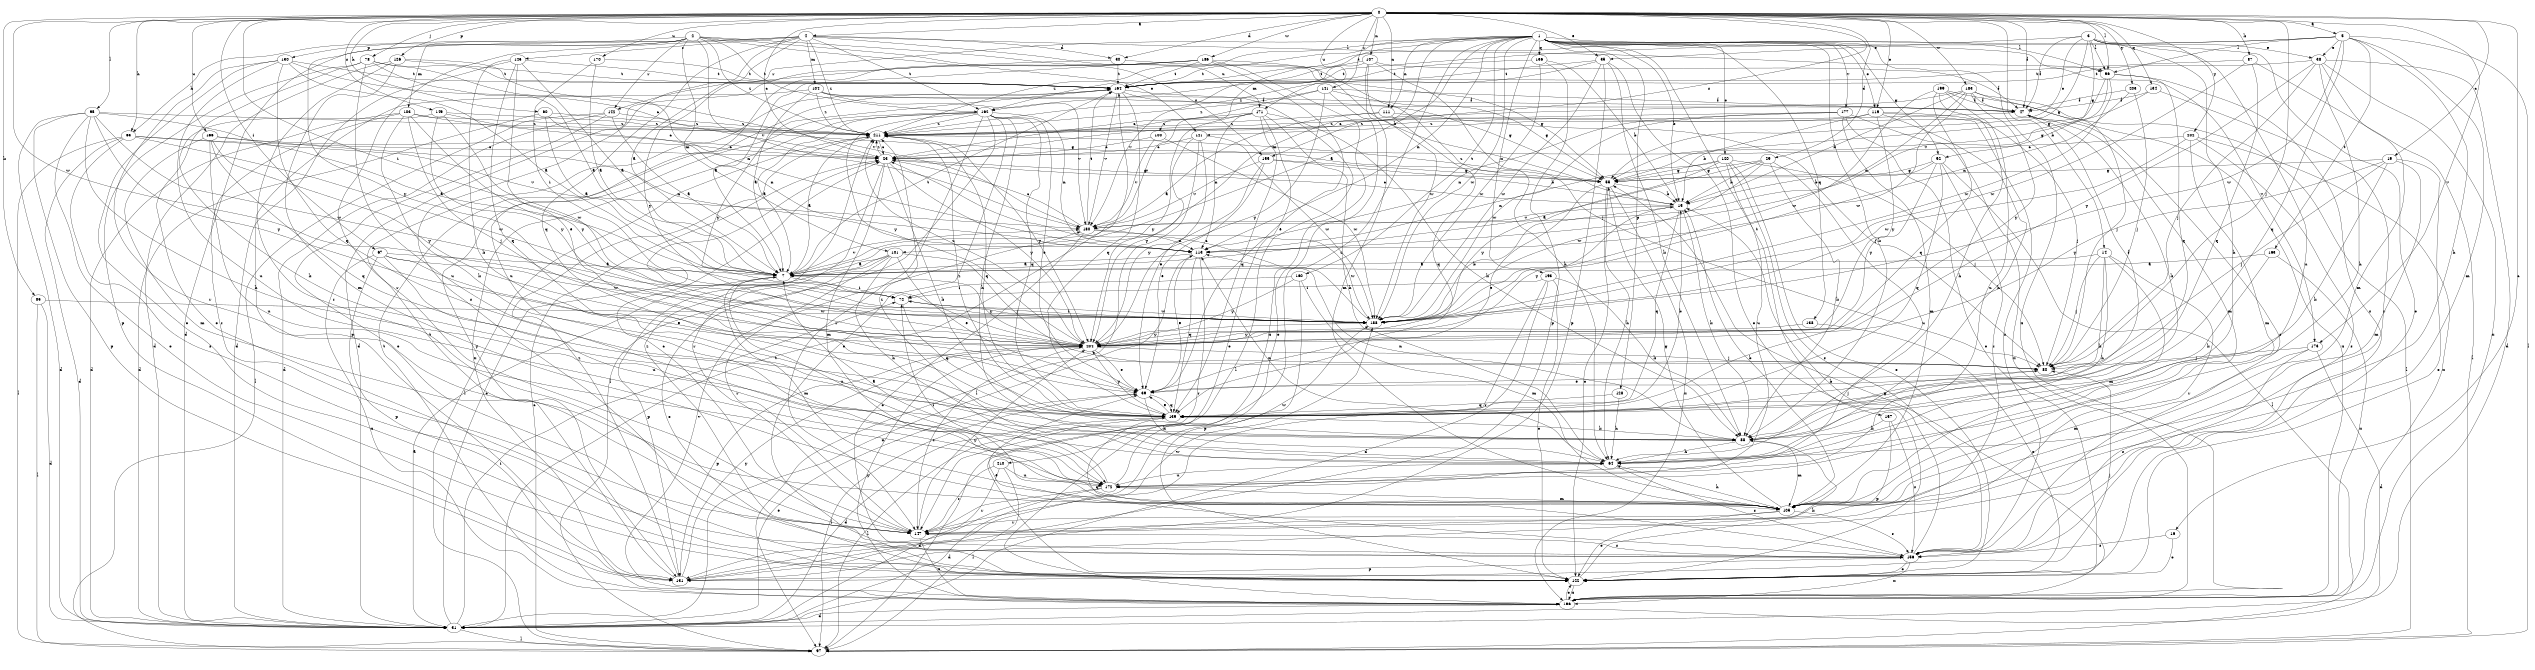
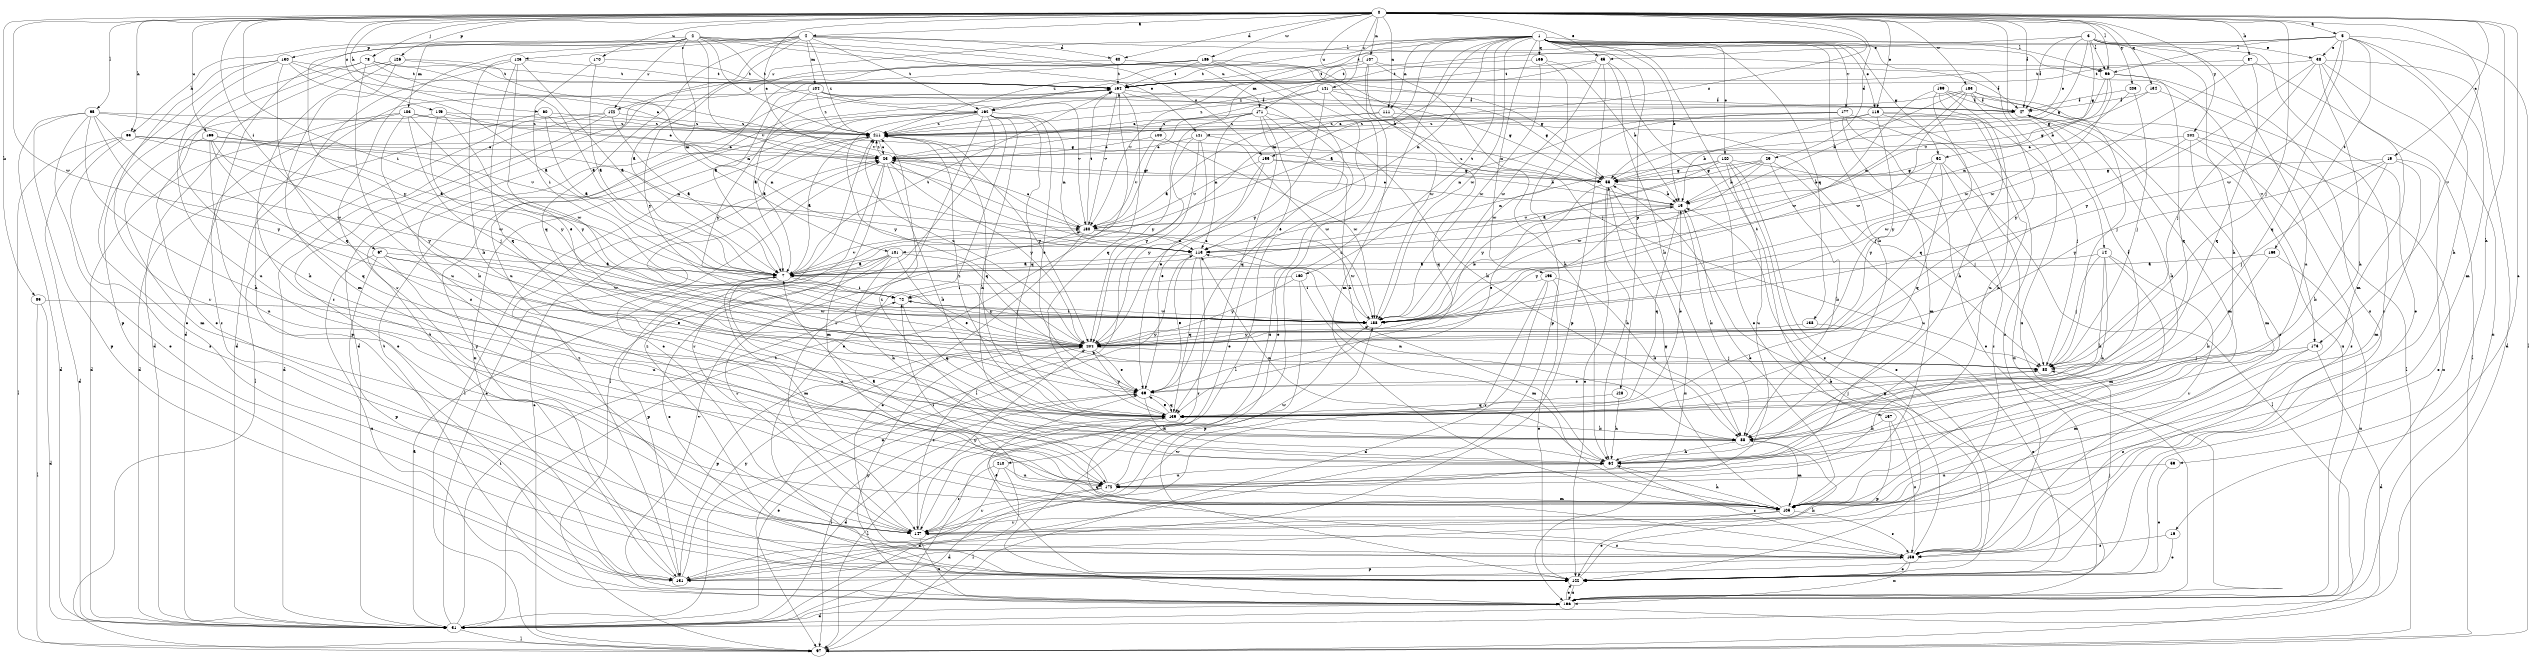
none -> (2173, 464)
